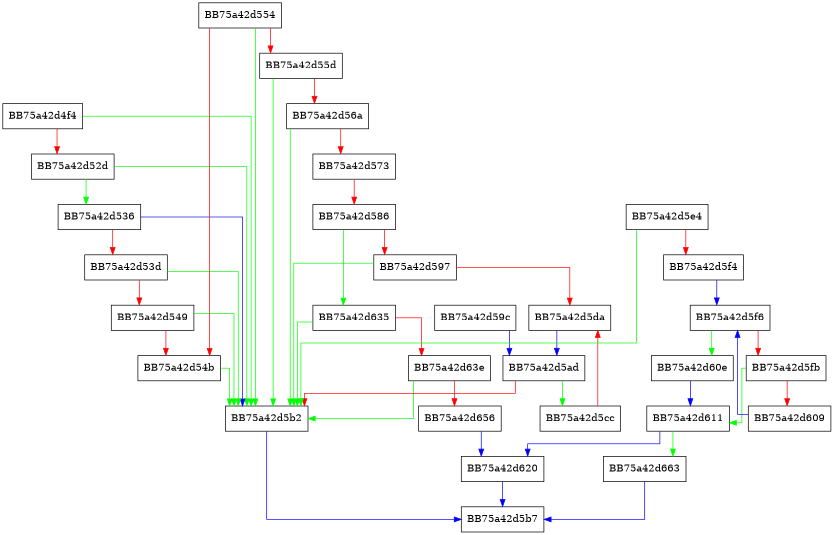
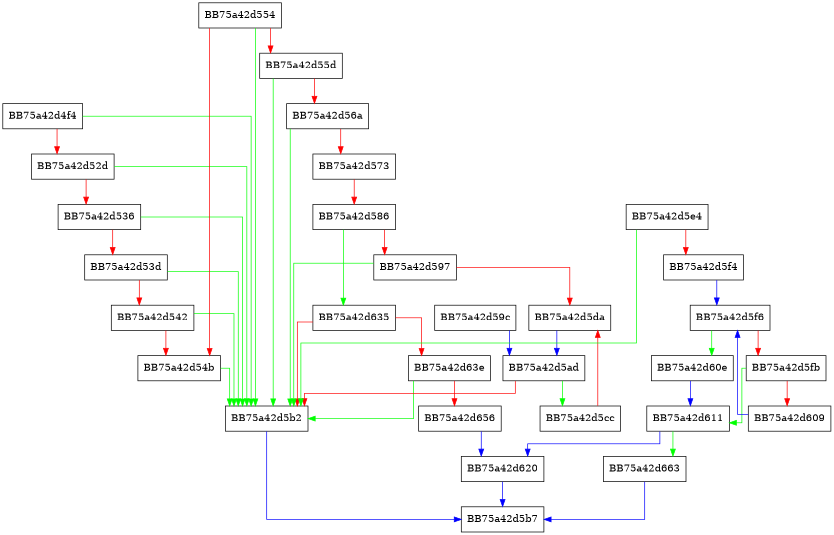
(86, 188) -> (86, 188)
(243, 257) -> (243, 257)
(153, 318) -> (153, 318)
(297, 353) -> (297, 353)
